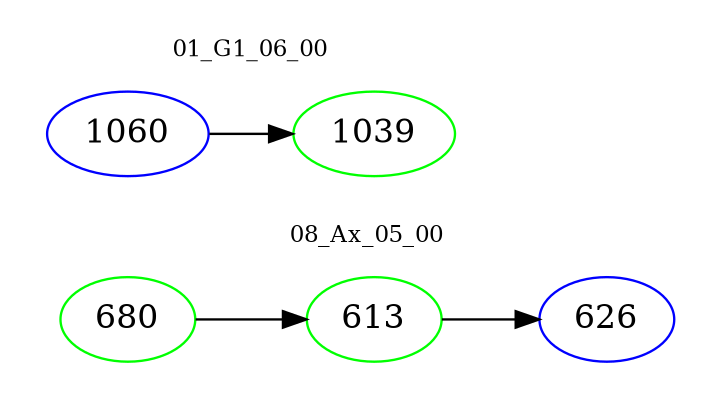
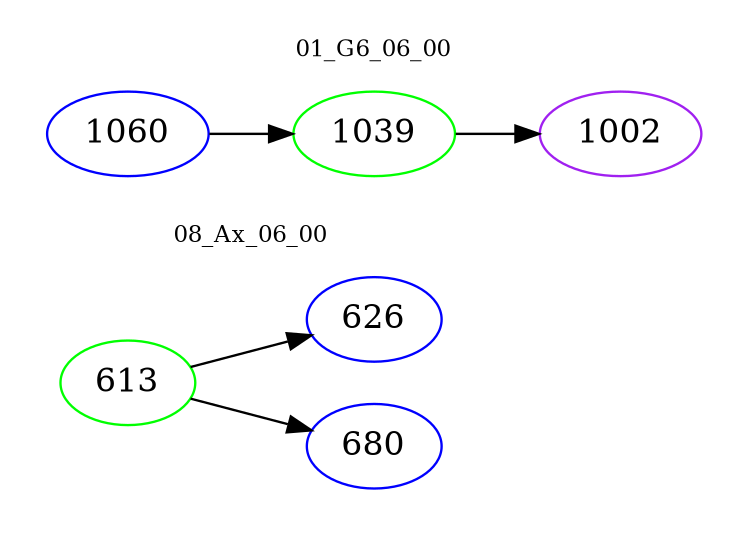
(251, 50) -> (374, 50)
none -> (621, 134)
(367, 236) -> (251, 236)
(128, 319) -> (374, 446)
(239, 319) -> (239, 411)
